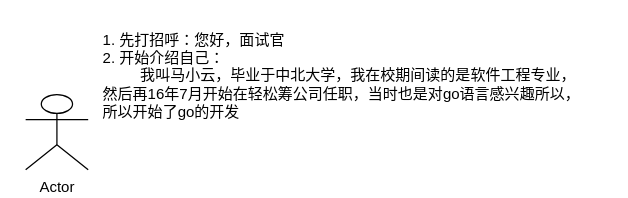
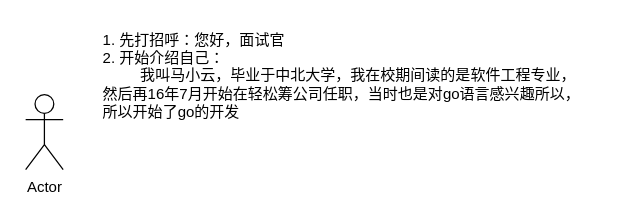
(57, 132) -> (44, 132)
